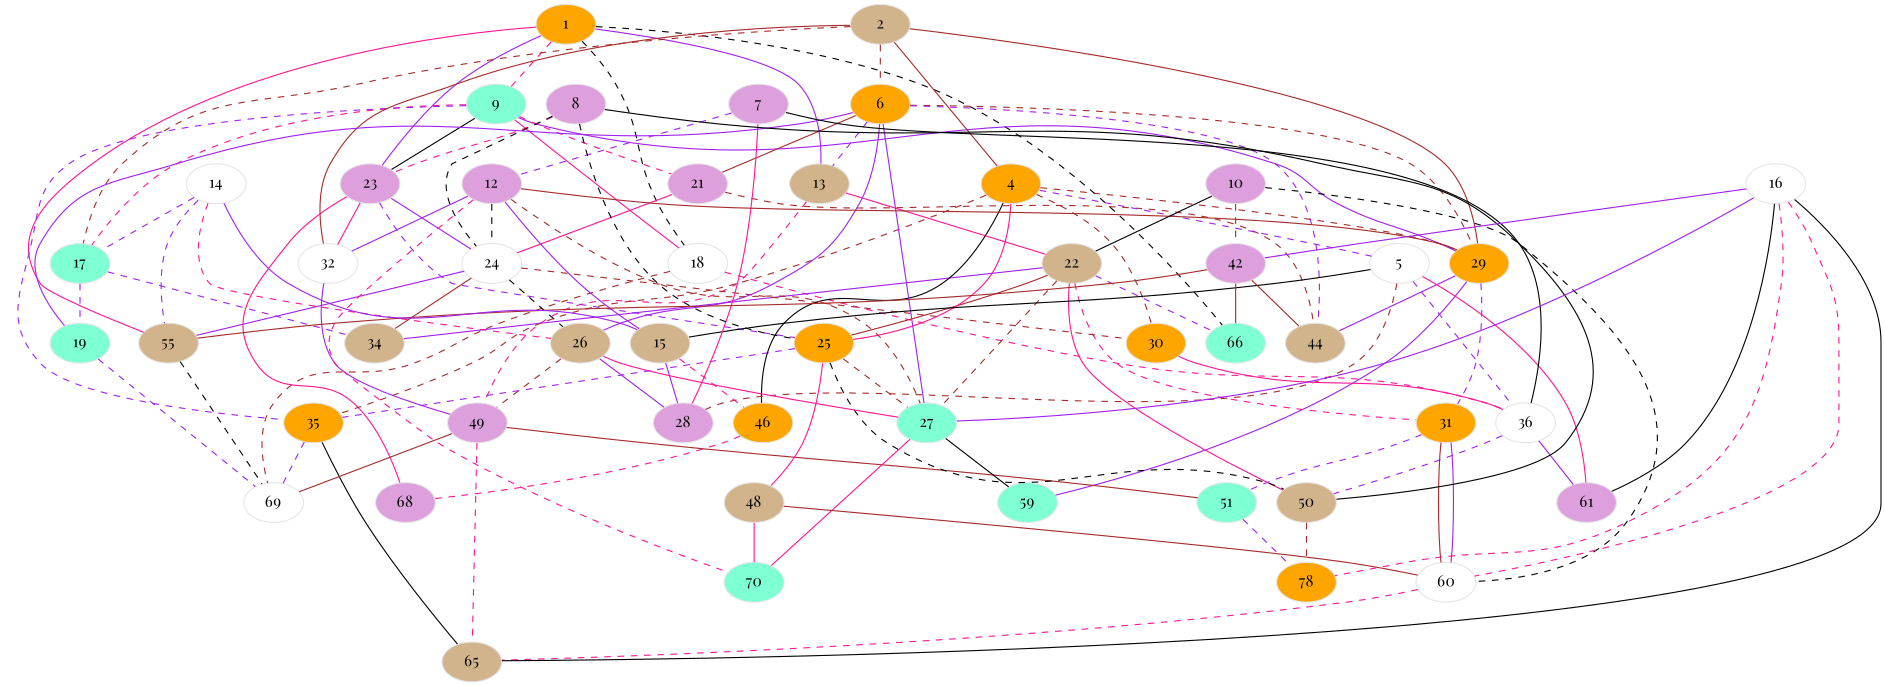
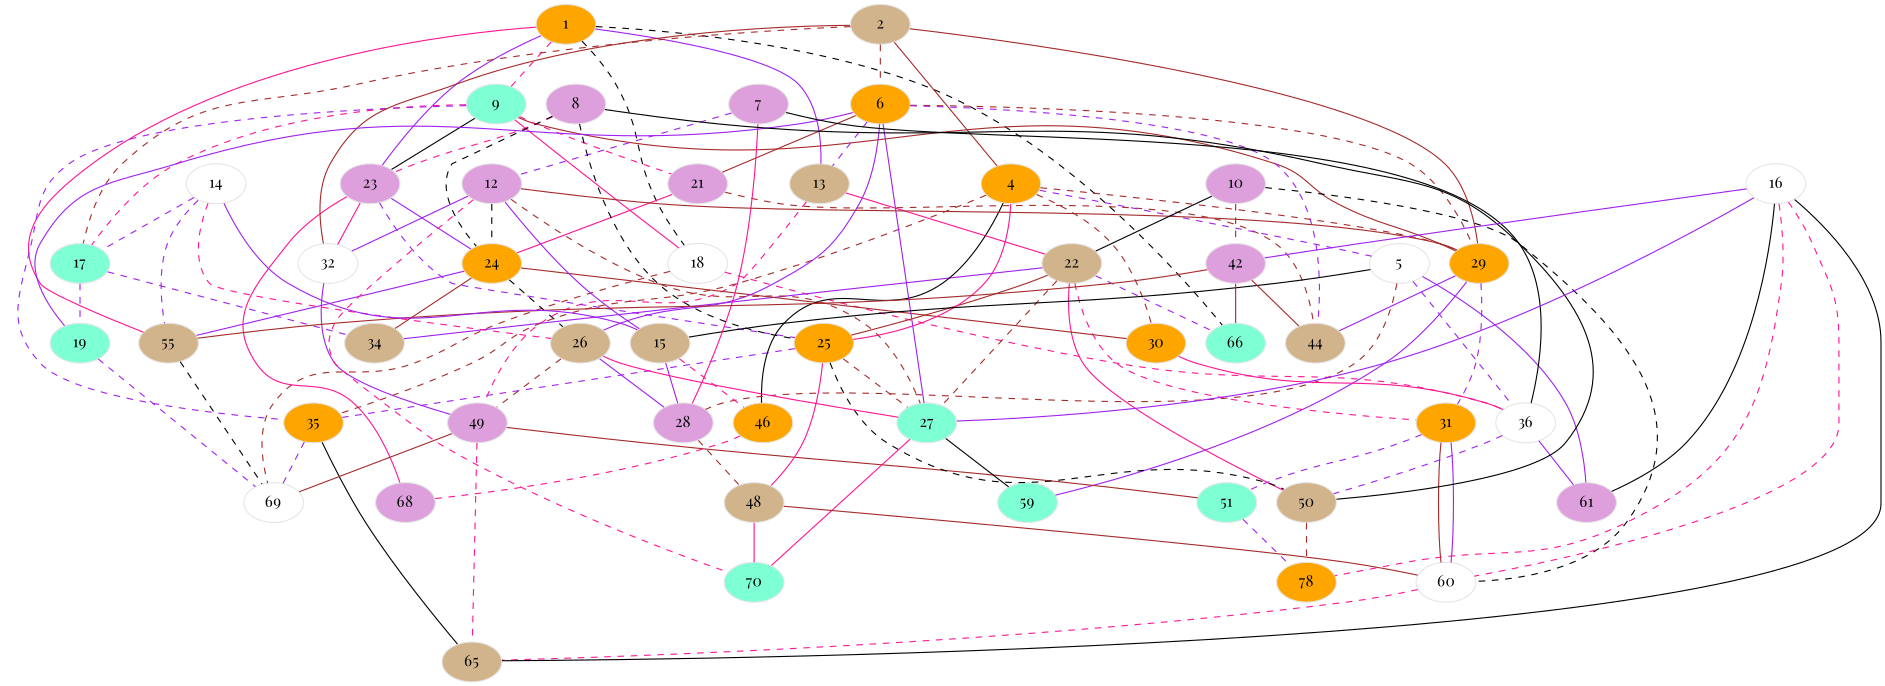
(829, 145) -> (829, 145)
(492, 263) -> (492, 263)
(960, 319) -> (960, 319)
(1532, 359) -> (1532, 359)
none -> (719, 463)
